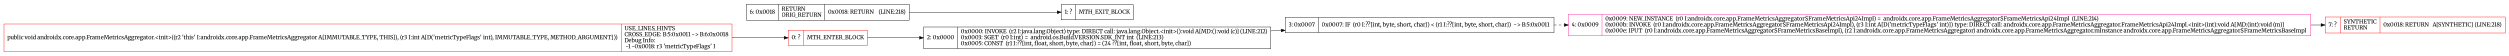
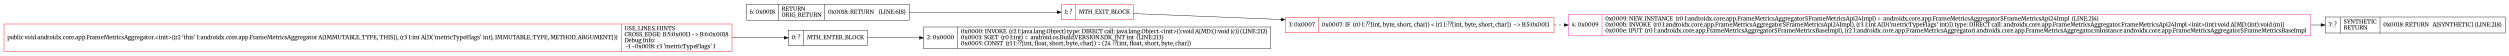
(867, 12) -> (867, 12)
(1097, 12) -> (1097, 12)
(1420, 25) -> (1420, 25)
(2415, 25) -> (2415, 25)
(1276, 31) -> (1207, 17)
(828, 38) -> (828, 38)
